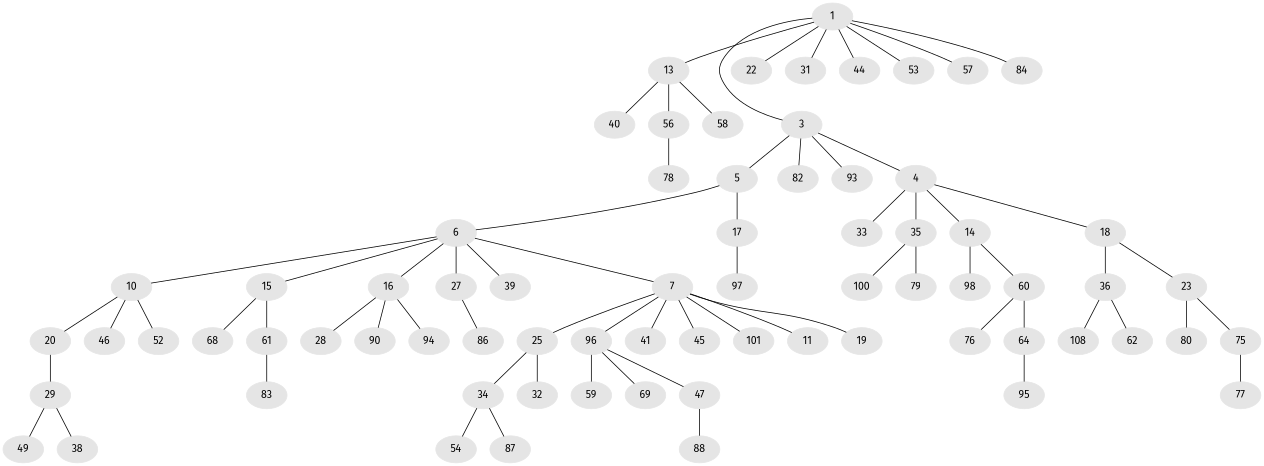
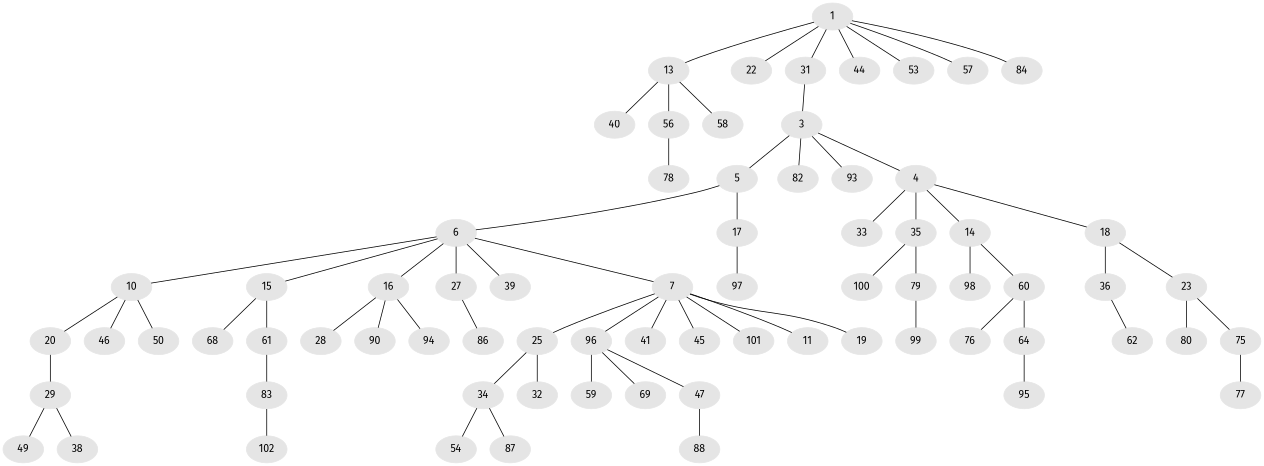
(724, 57) -> (804, 98)
(159, 341) -> (159, 341)
none -> (916, 341)
(1078, 341) -> none
none -> (267, 449)
